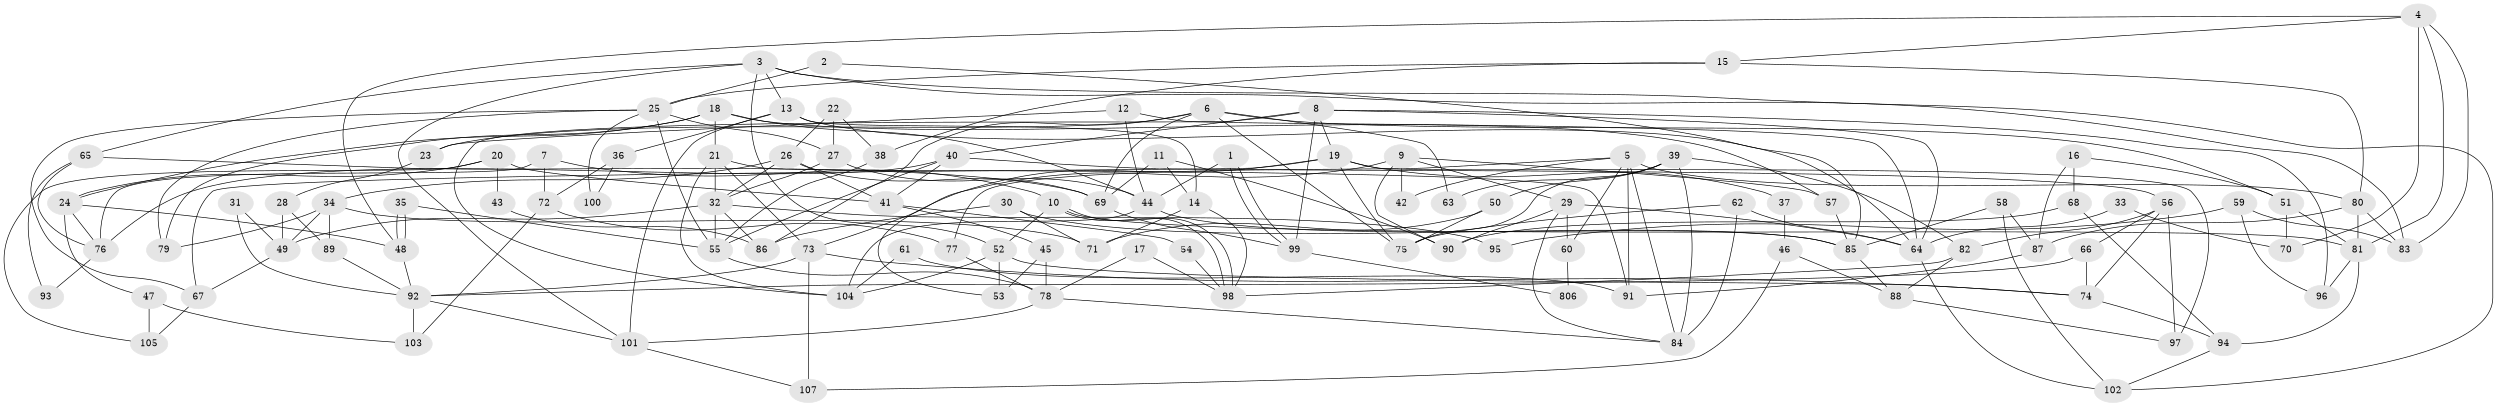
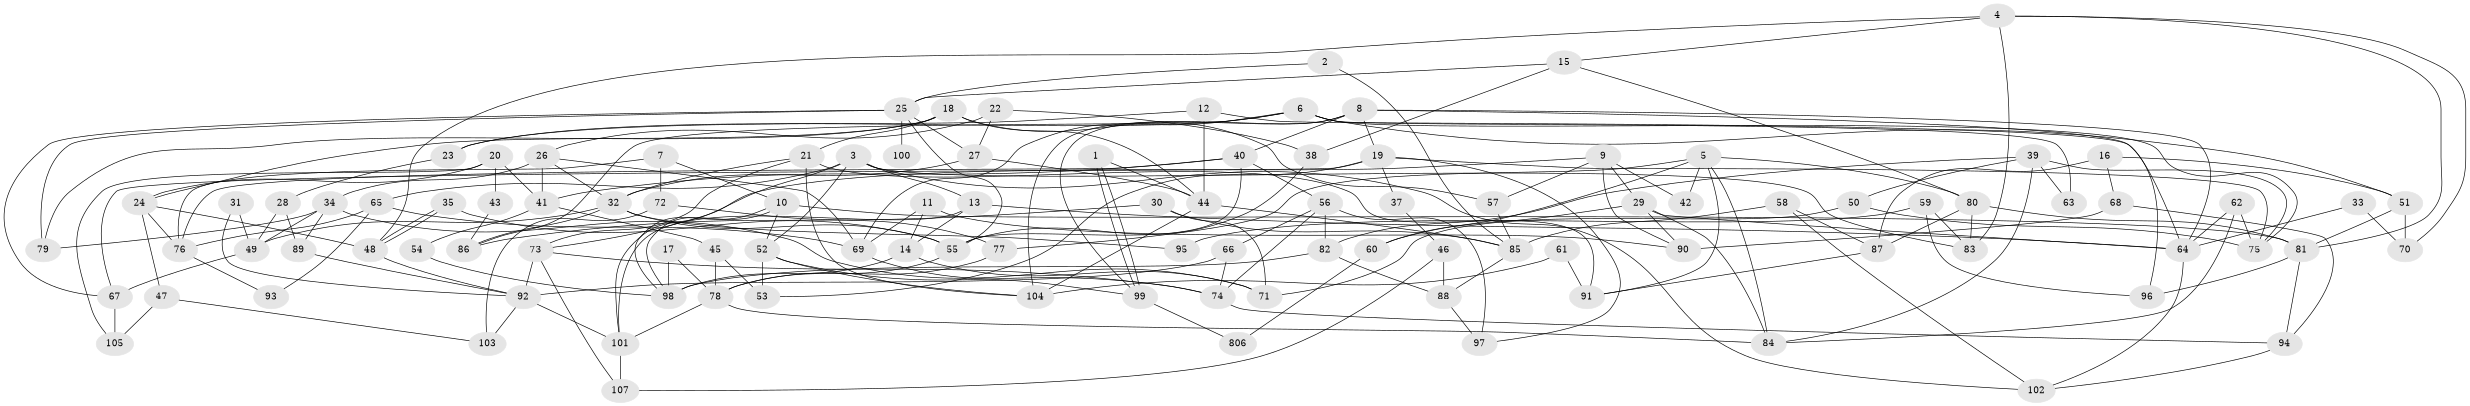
(619, 156) -> none
